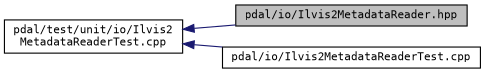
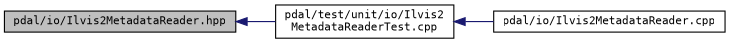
(215, 27) -> (261, 22)
(351, 58) -> (609, 22)
